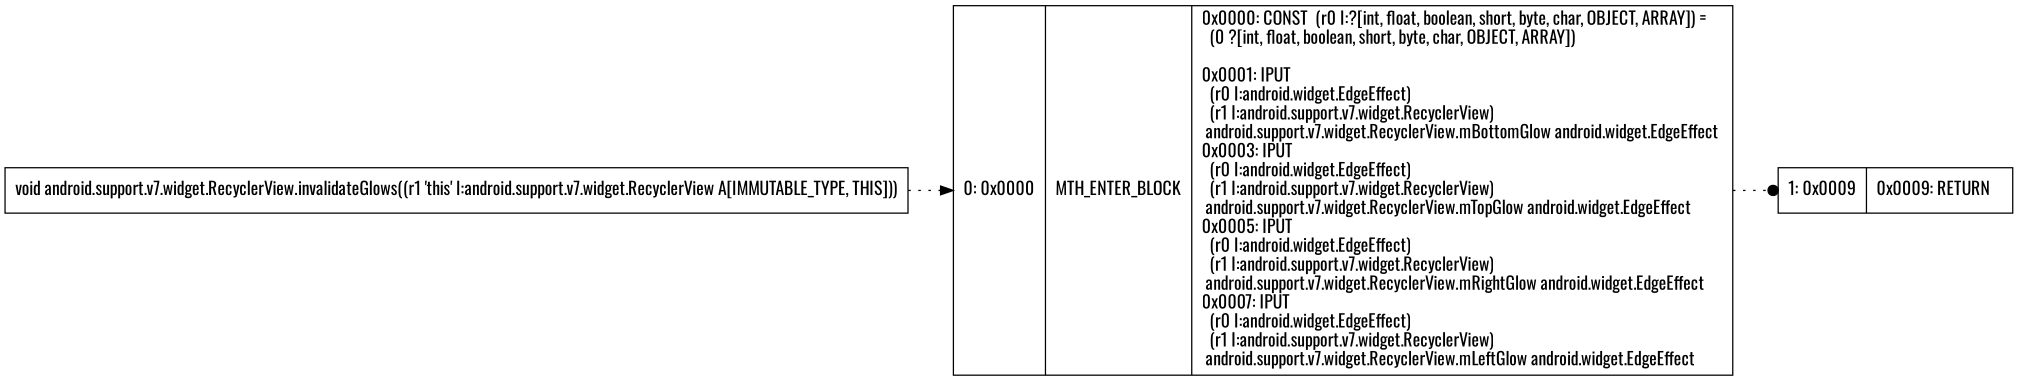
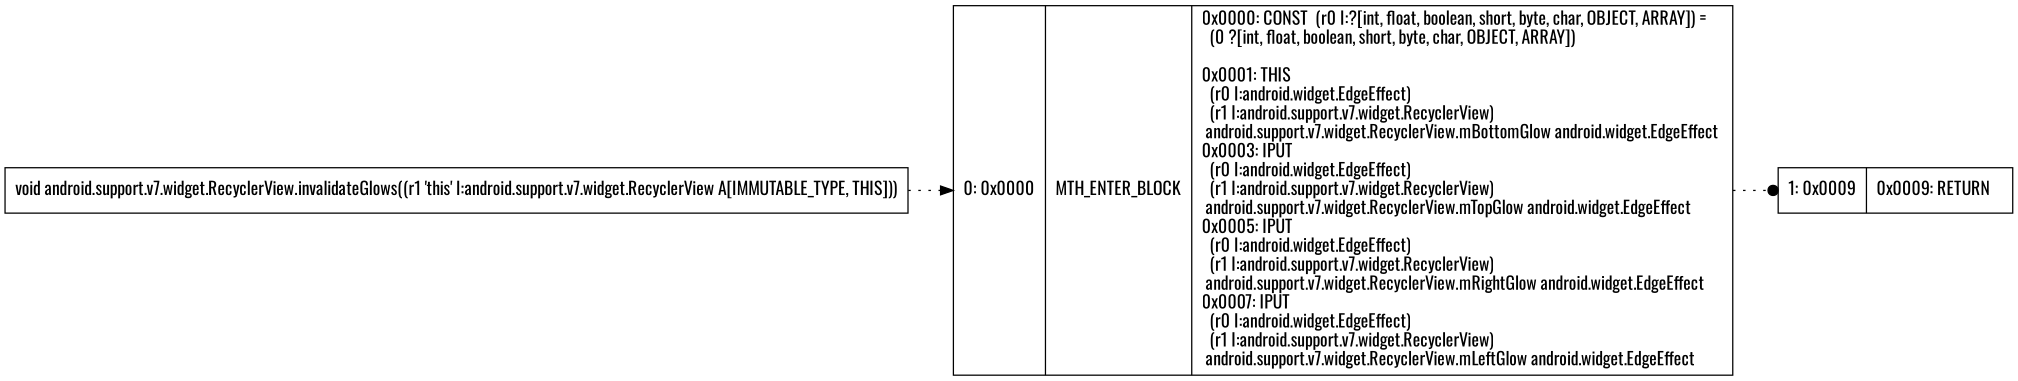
(1250, 76) -> (1250, 76)
